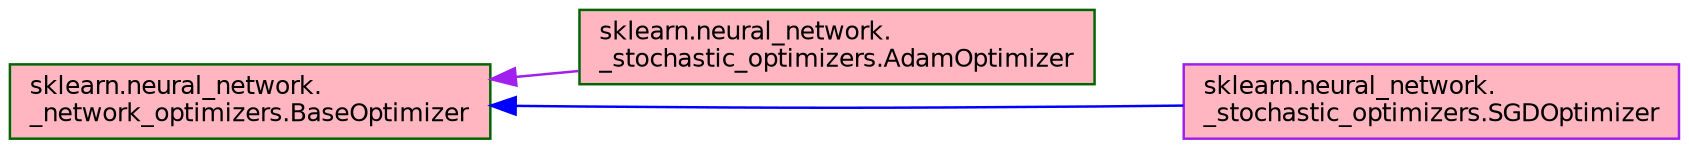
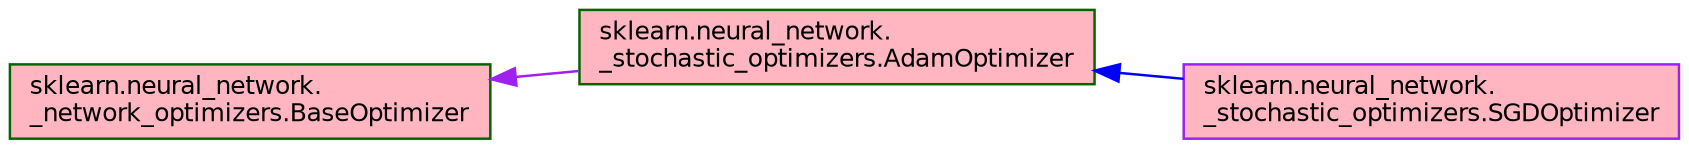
(850, 108) -> (1152, 76)
